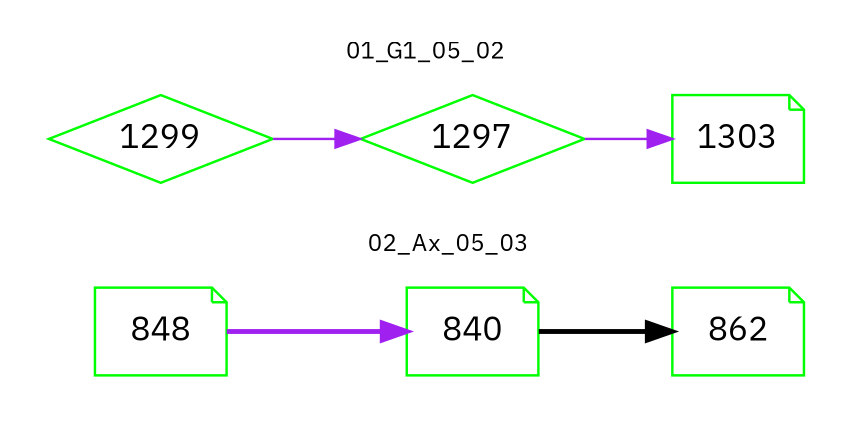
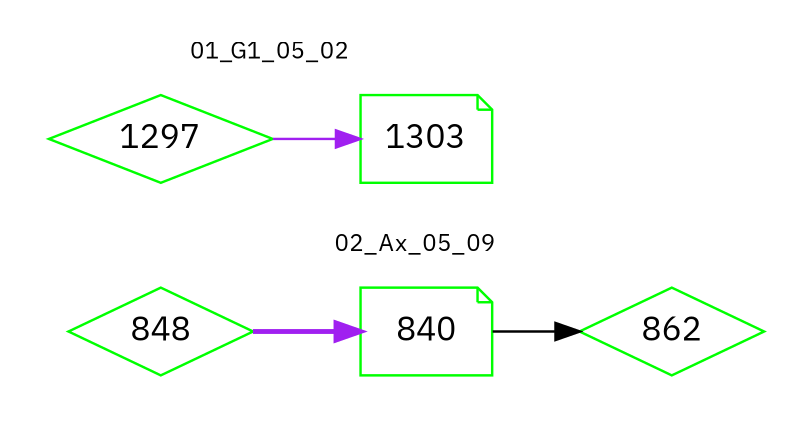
(161, 139) -> none
(449, 245) -> (416, 245)
(161, 332) -> (161, 332)
(593, 332) -> (524, 332)
(738, 332) -> (672, 332)
